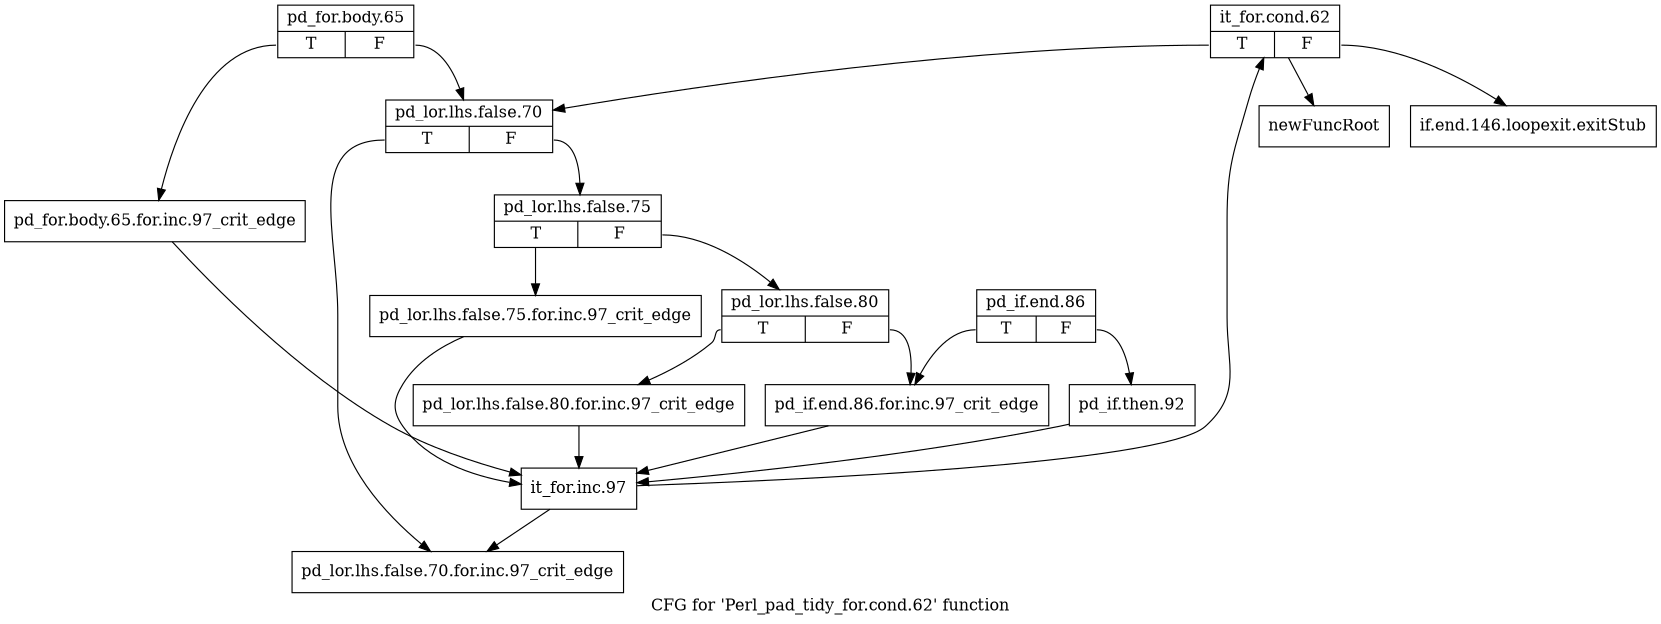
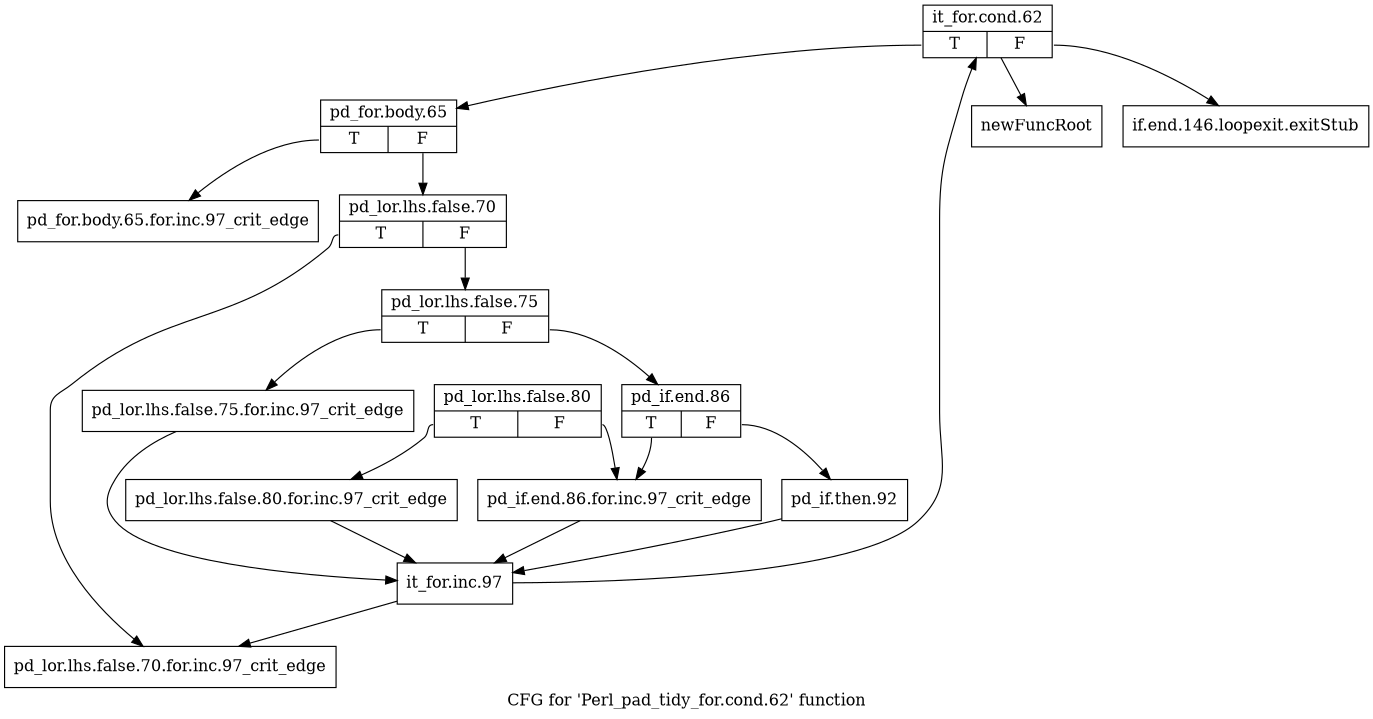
(886, 64) -> (693, 64)
(720, 250) -> (603, 344)
(325, 382) -> none
